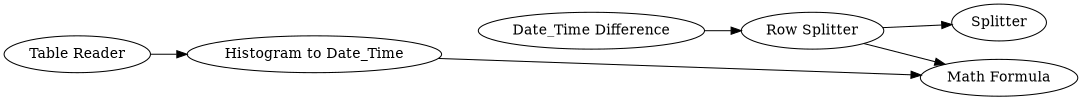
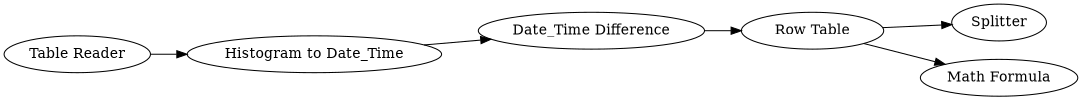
(813, 31) -> (813, 31)
(675, 67) -> (452, 43)
